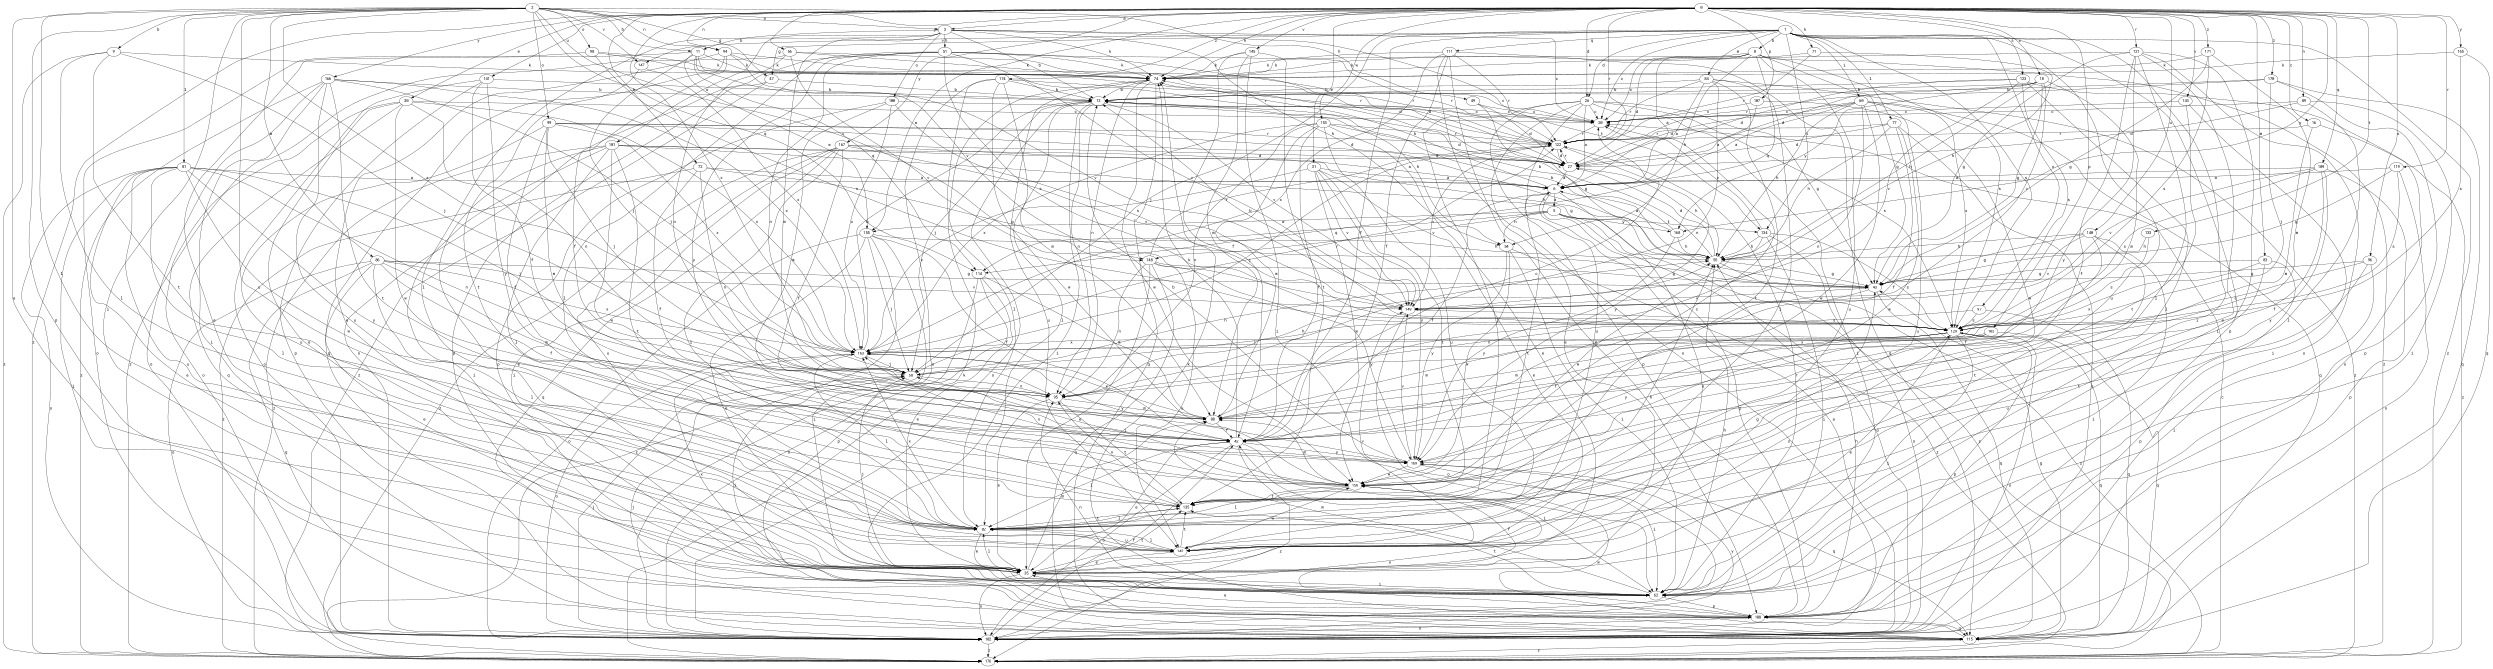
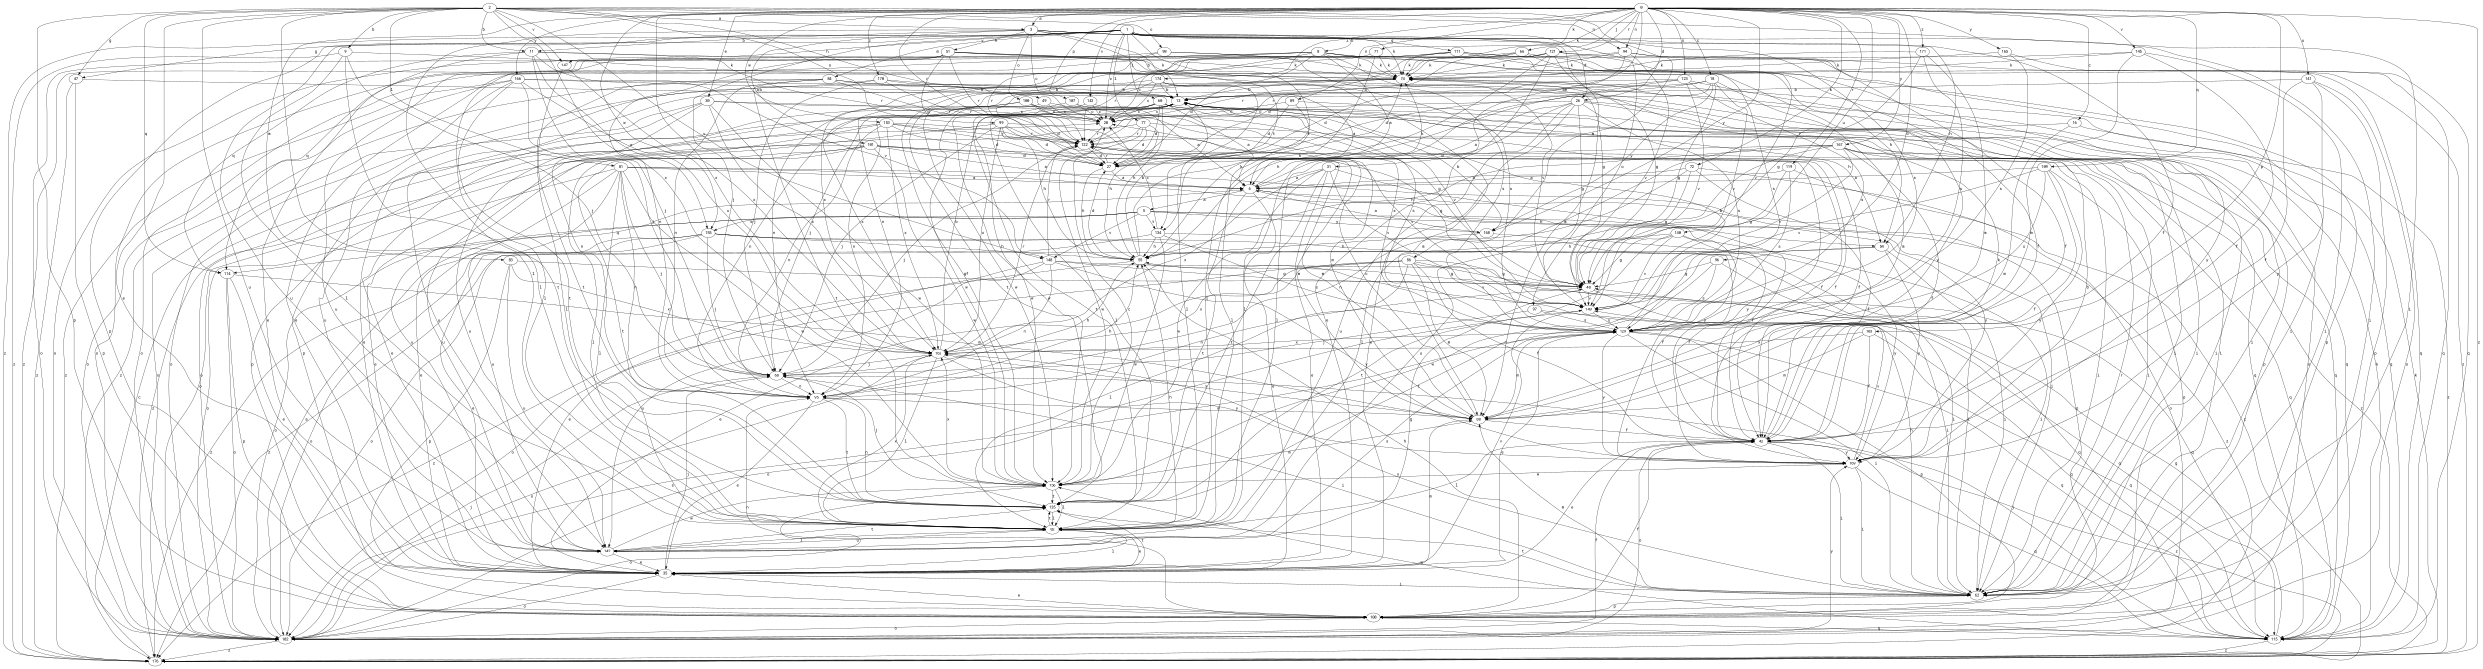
(2148, 233) -> none
(1875, 288) -> (1588, 288)
